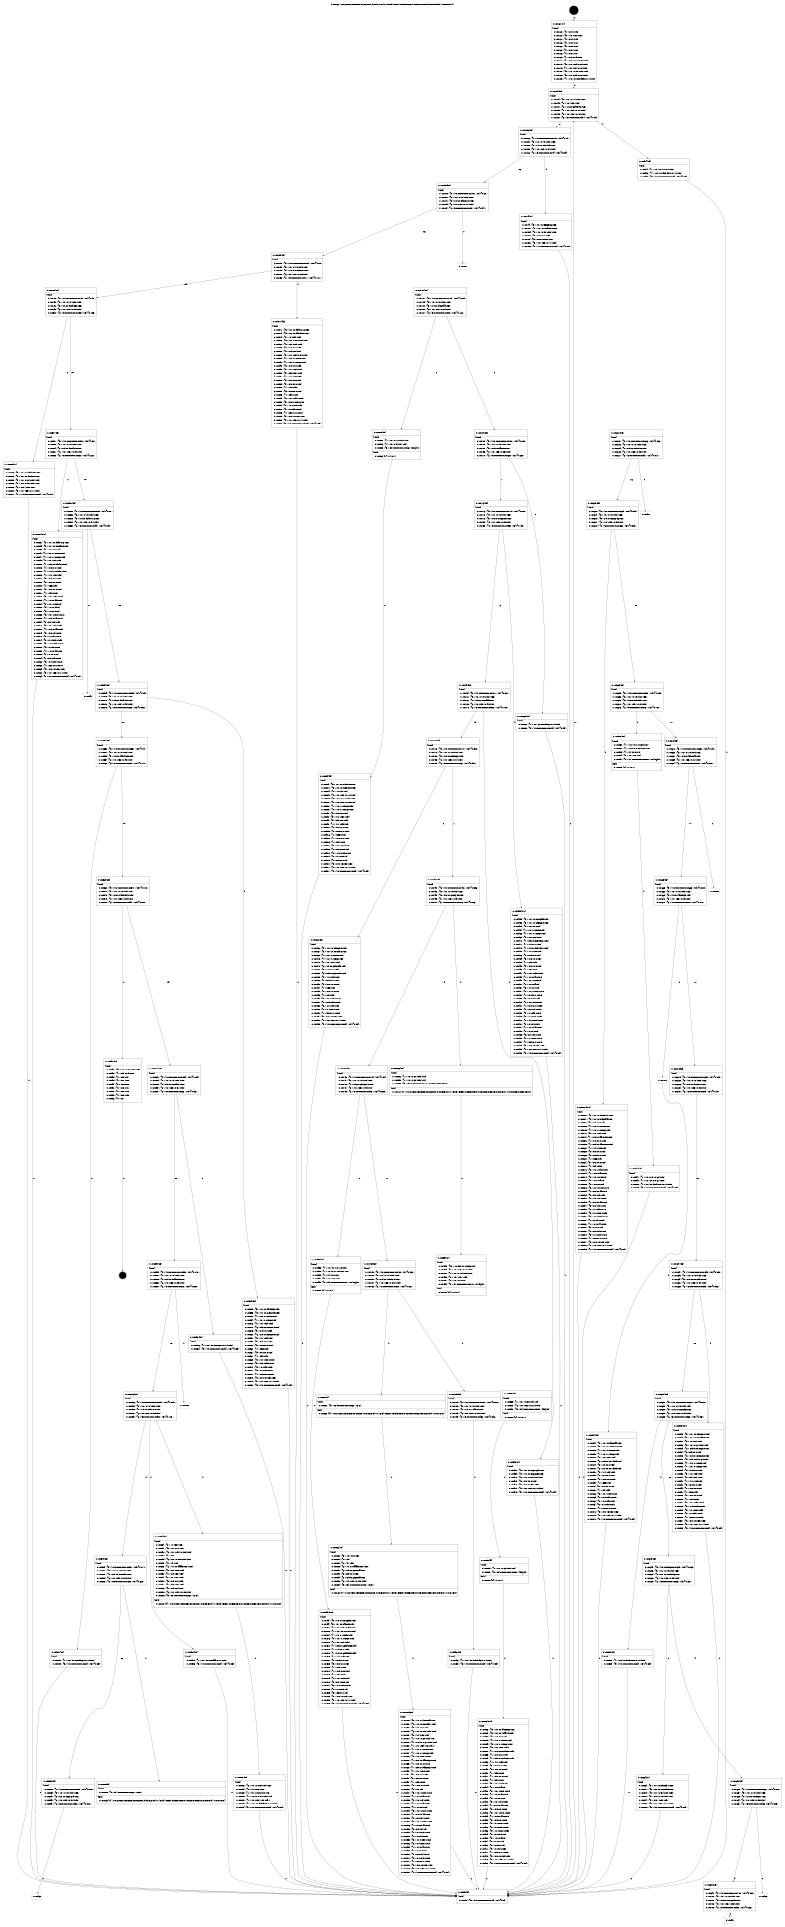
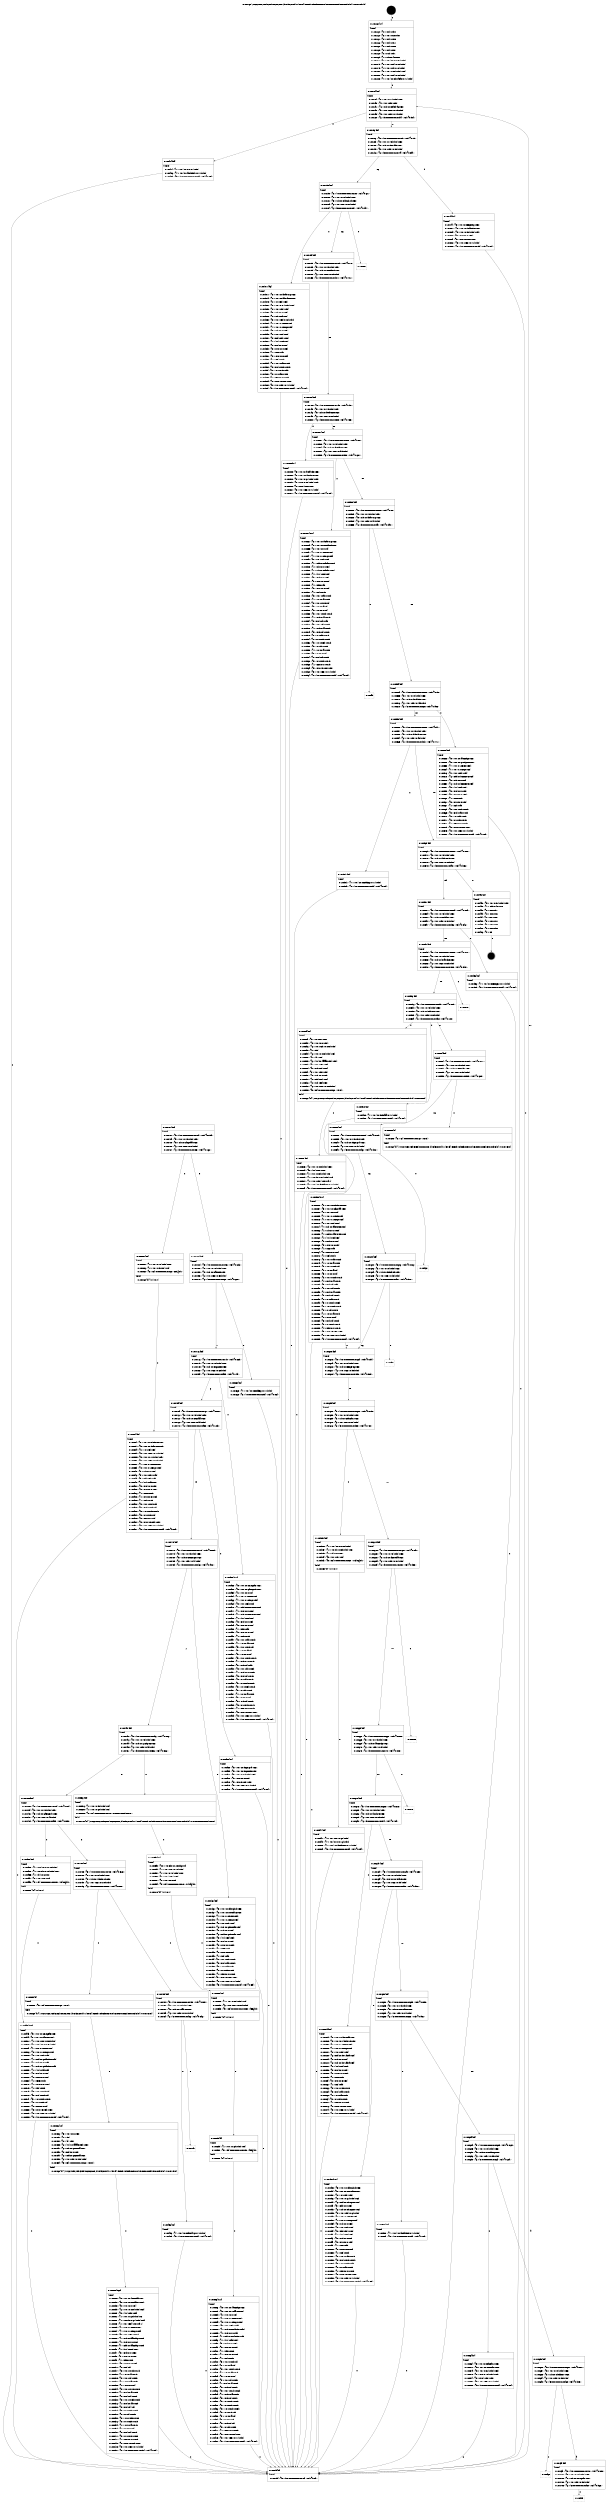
(297, 299) -> (305, 244)
(604, 816) -> (346, 1345)
none -> (372, 1203)
(670, 1254) -> (358, 1925)
none -> (179, 1949)
none -> (190, 2149)
